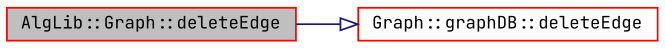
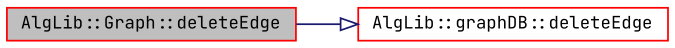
(508, 24) -> (513, 24)
